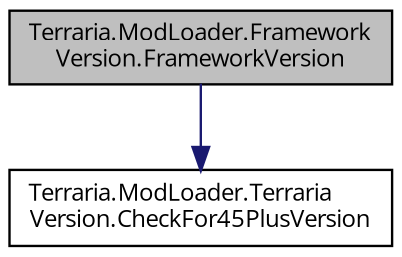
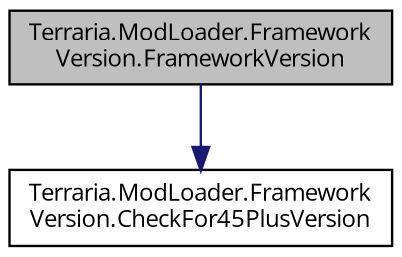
(201, 208) -> (201, 208)
